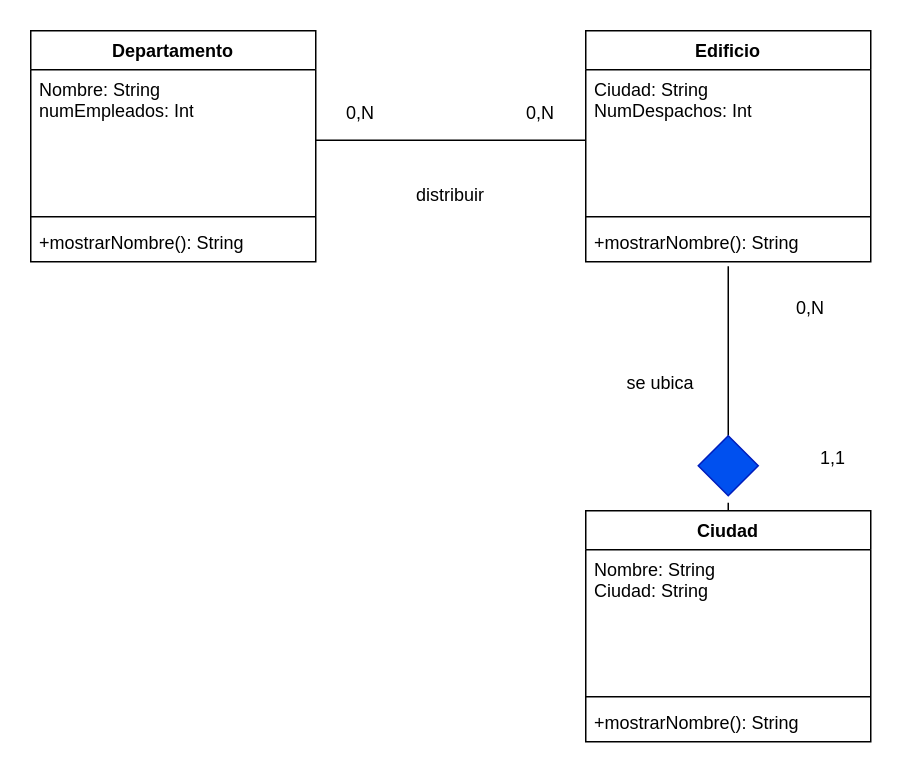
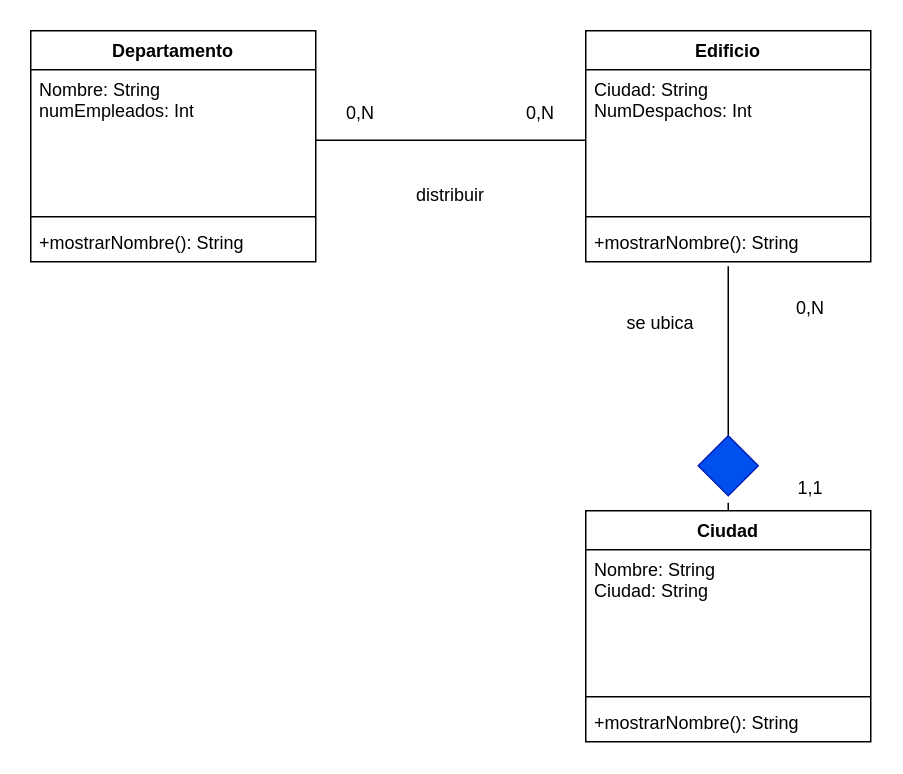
(661, 383) -> (661, 323)
(833, 458) -> (811, 488)
